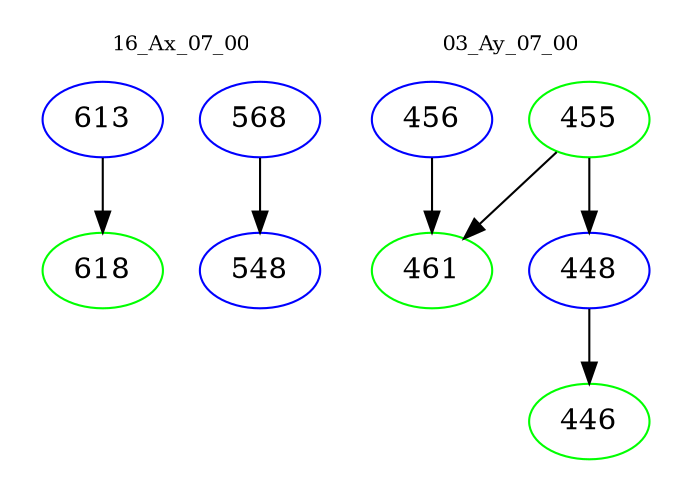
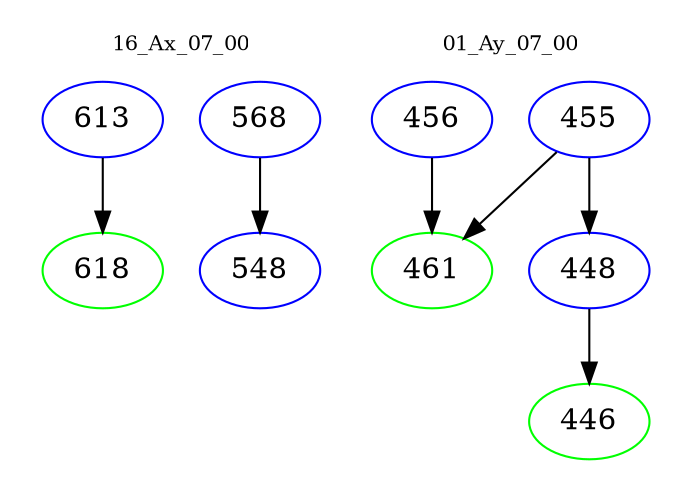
(511, 45) -> (511, 45)
(589, 120) -> (589, 120)
